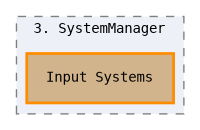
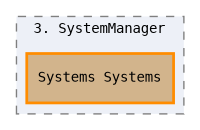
(100, 78) -> (100, 78)
